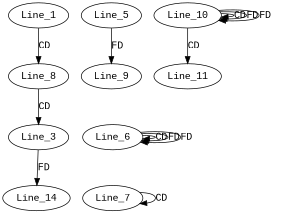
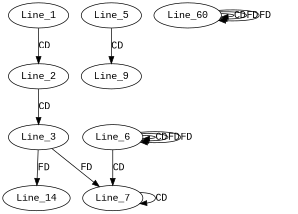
(188, 15) -> (188, 15)
(117, 46) -> (117, 46)
(39, 76) -> (39, 76)
(188, 76) -> none
none -> (113, 164)
none -> (73, 165)
